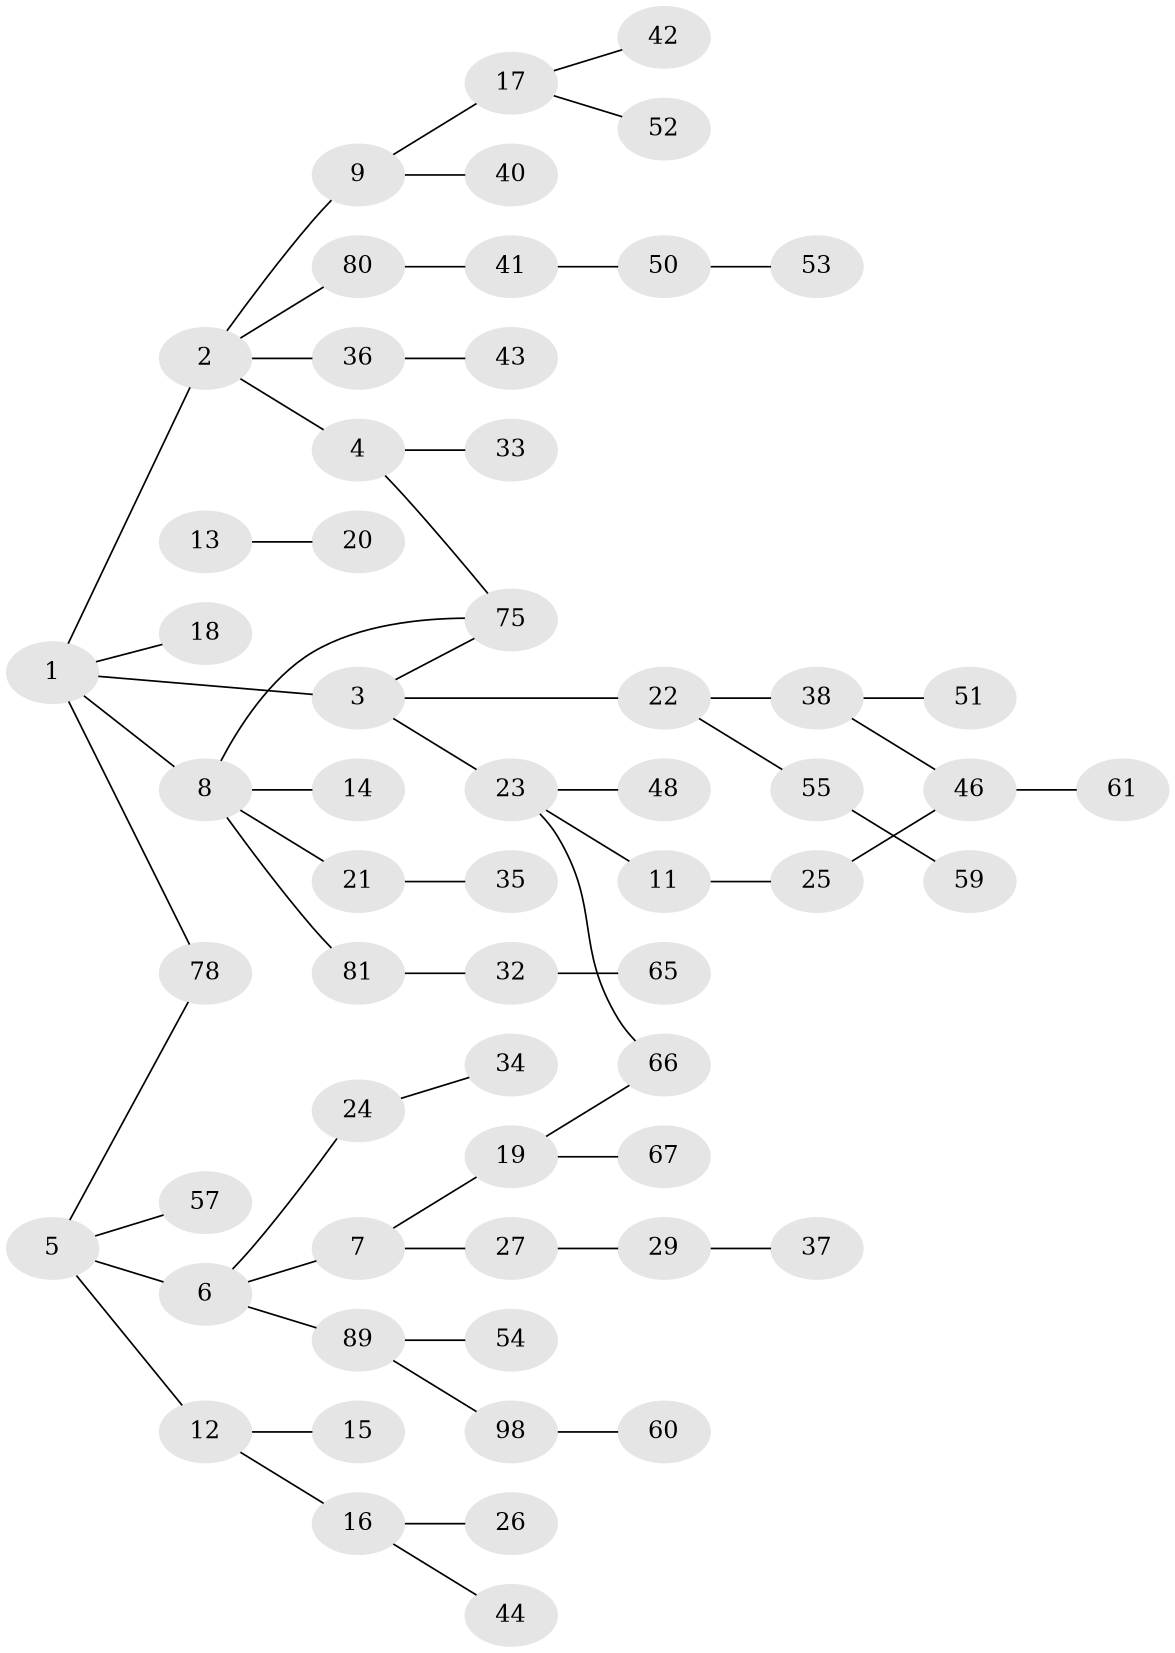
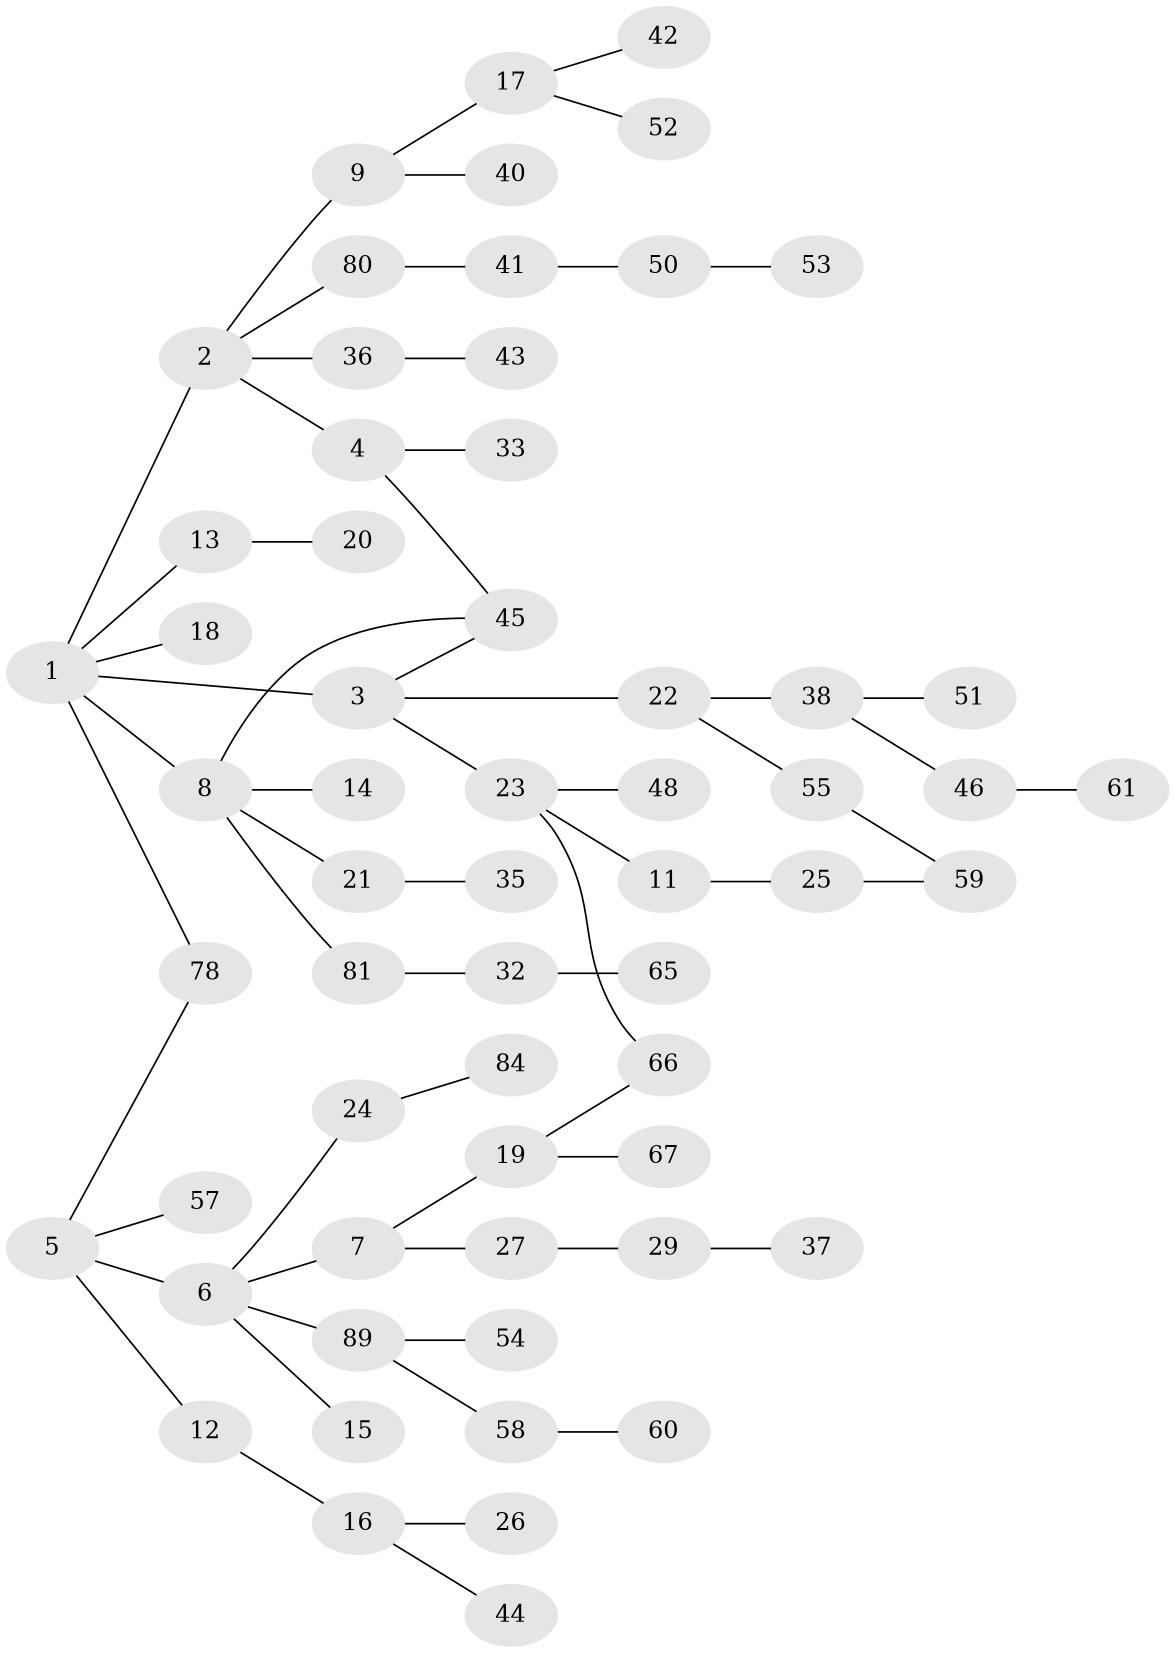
none -> (129, 607)
(511, 620) -> (511, 620)
(883, 842) -> (894, 882)
(511, 1065) -> (511, 1065)
(282, 1432) -> (282, 1363)
(511, 1432) -> (511, 1432)
